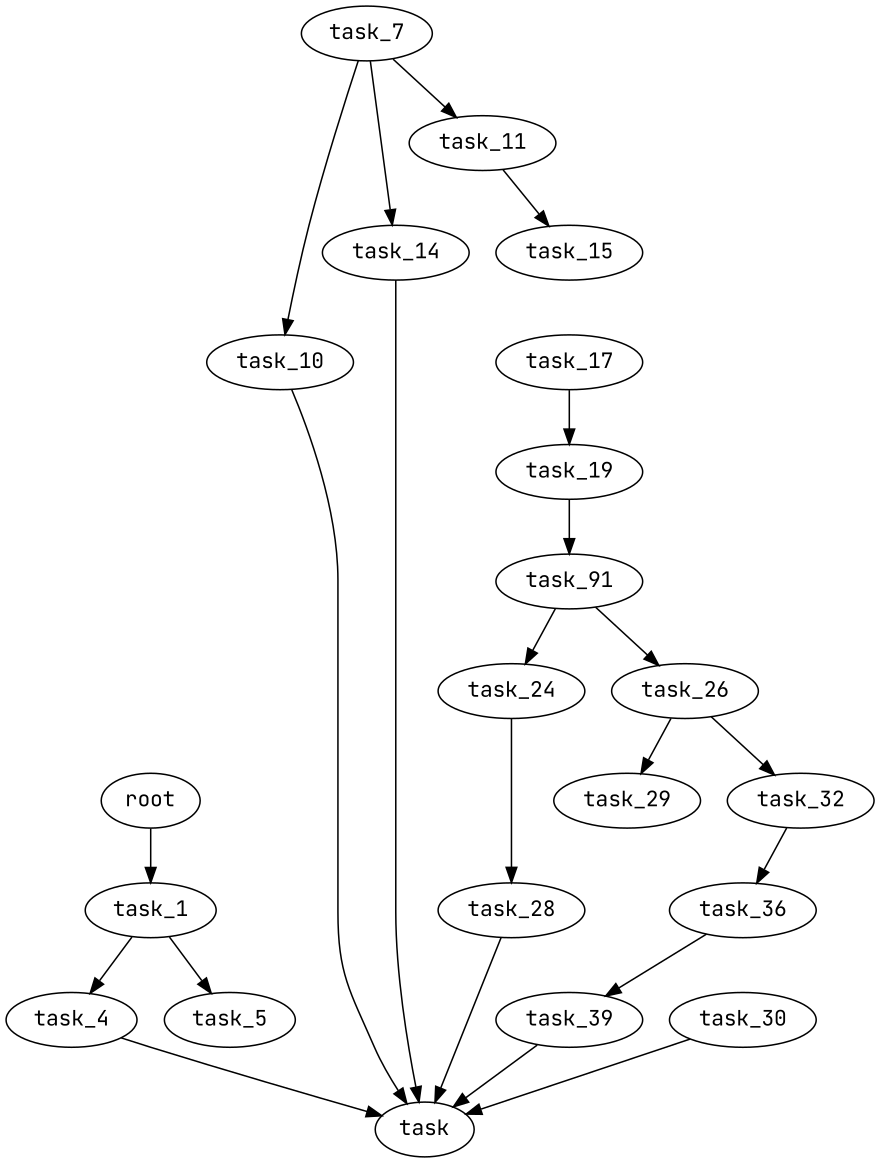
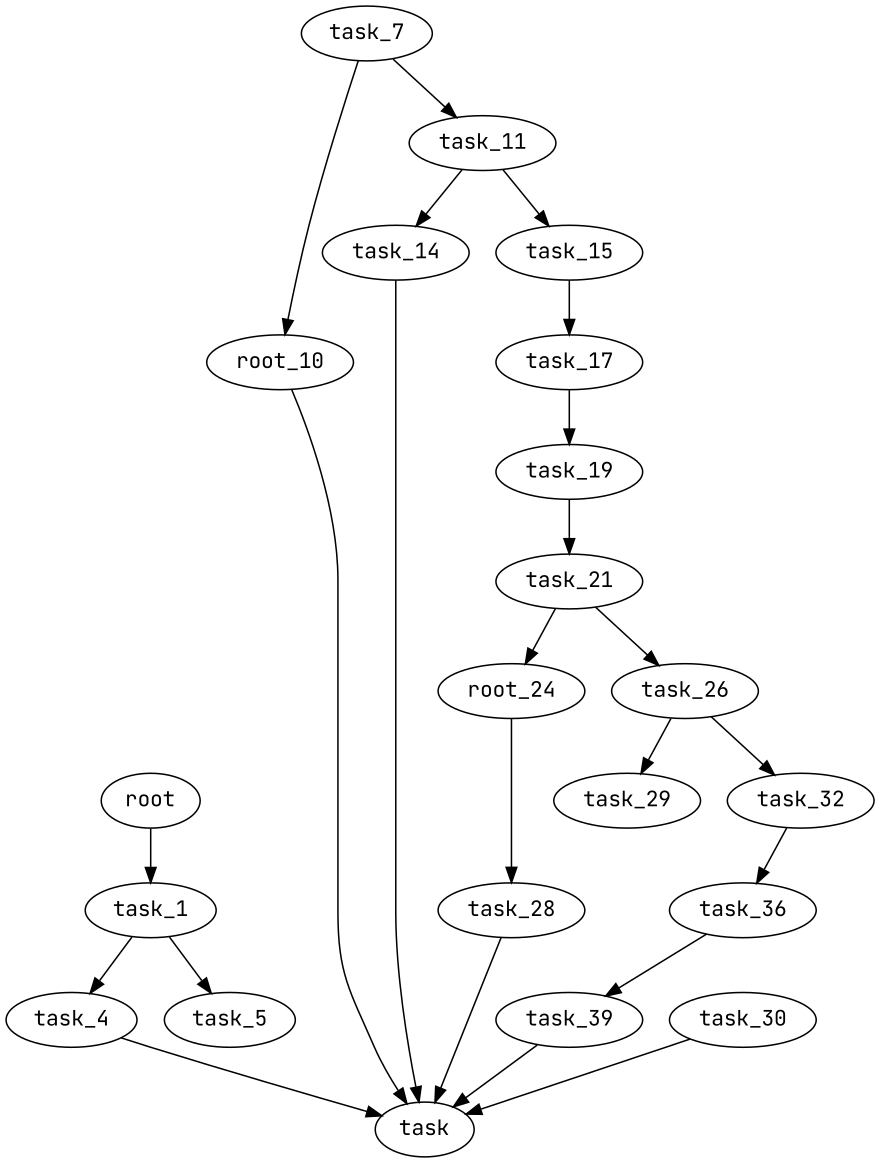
(380, 135) -> (444, 192)
none -> (569, 300)
(280, 362) -> (280, 362)
(569, 581) -> (569, 581)
(511, 691) -> (511, 691)
